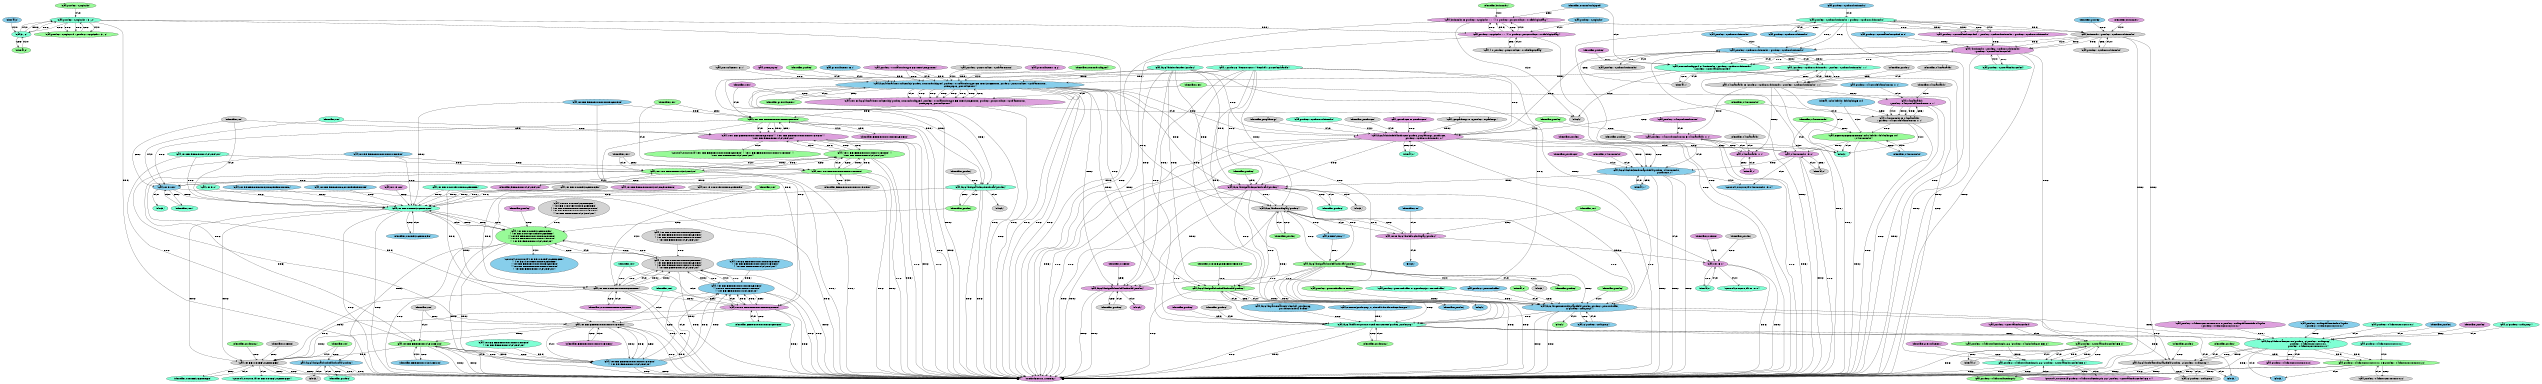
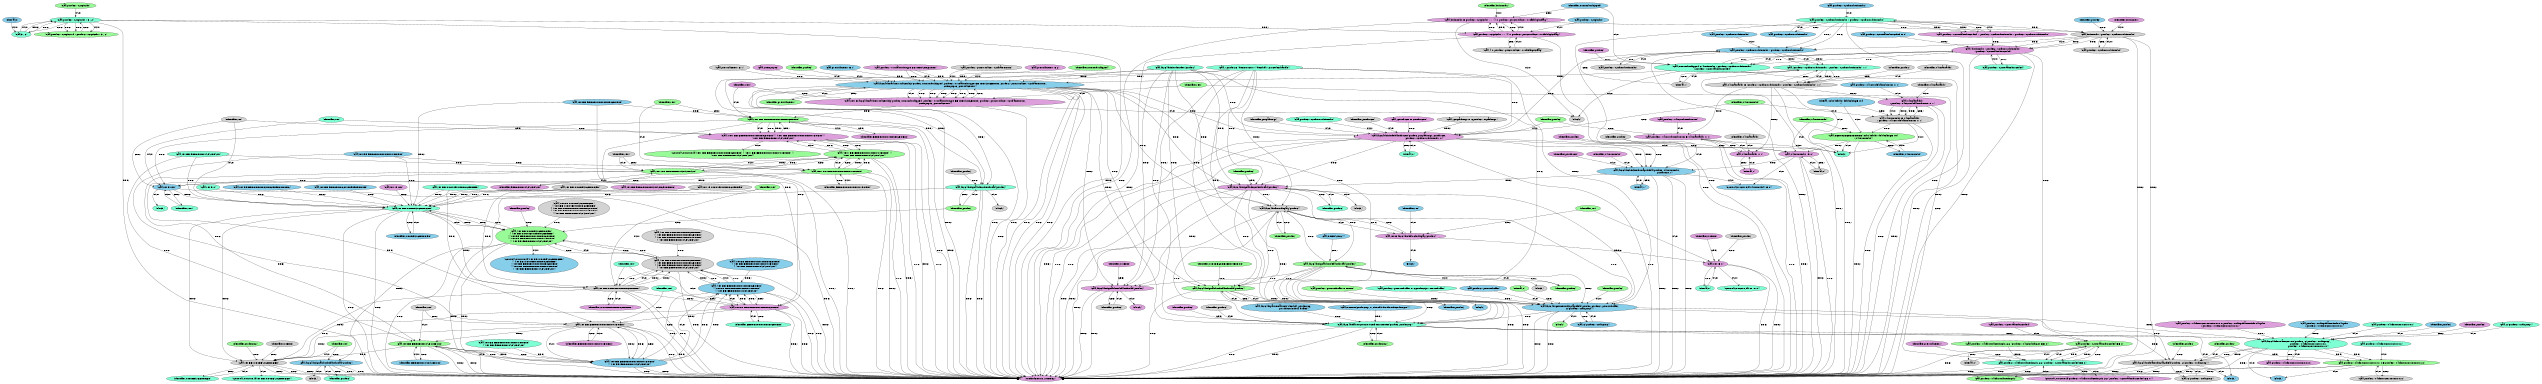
(21, 50) -> none
(1749, 187) -> (1749, 187)
(1308, 221) -> (1110, 250)
